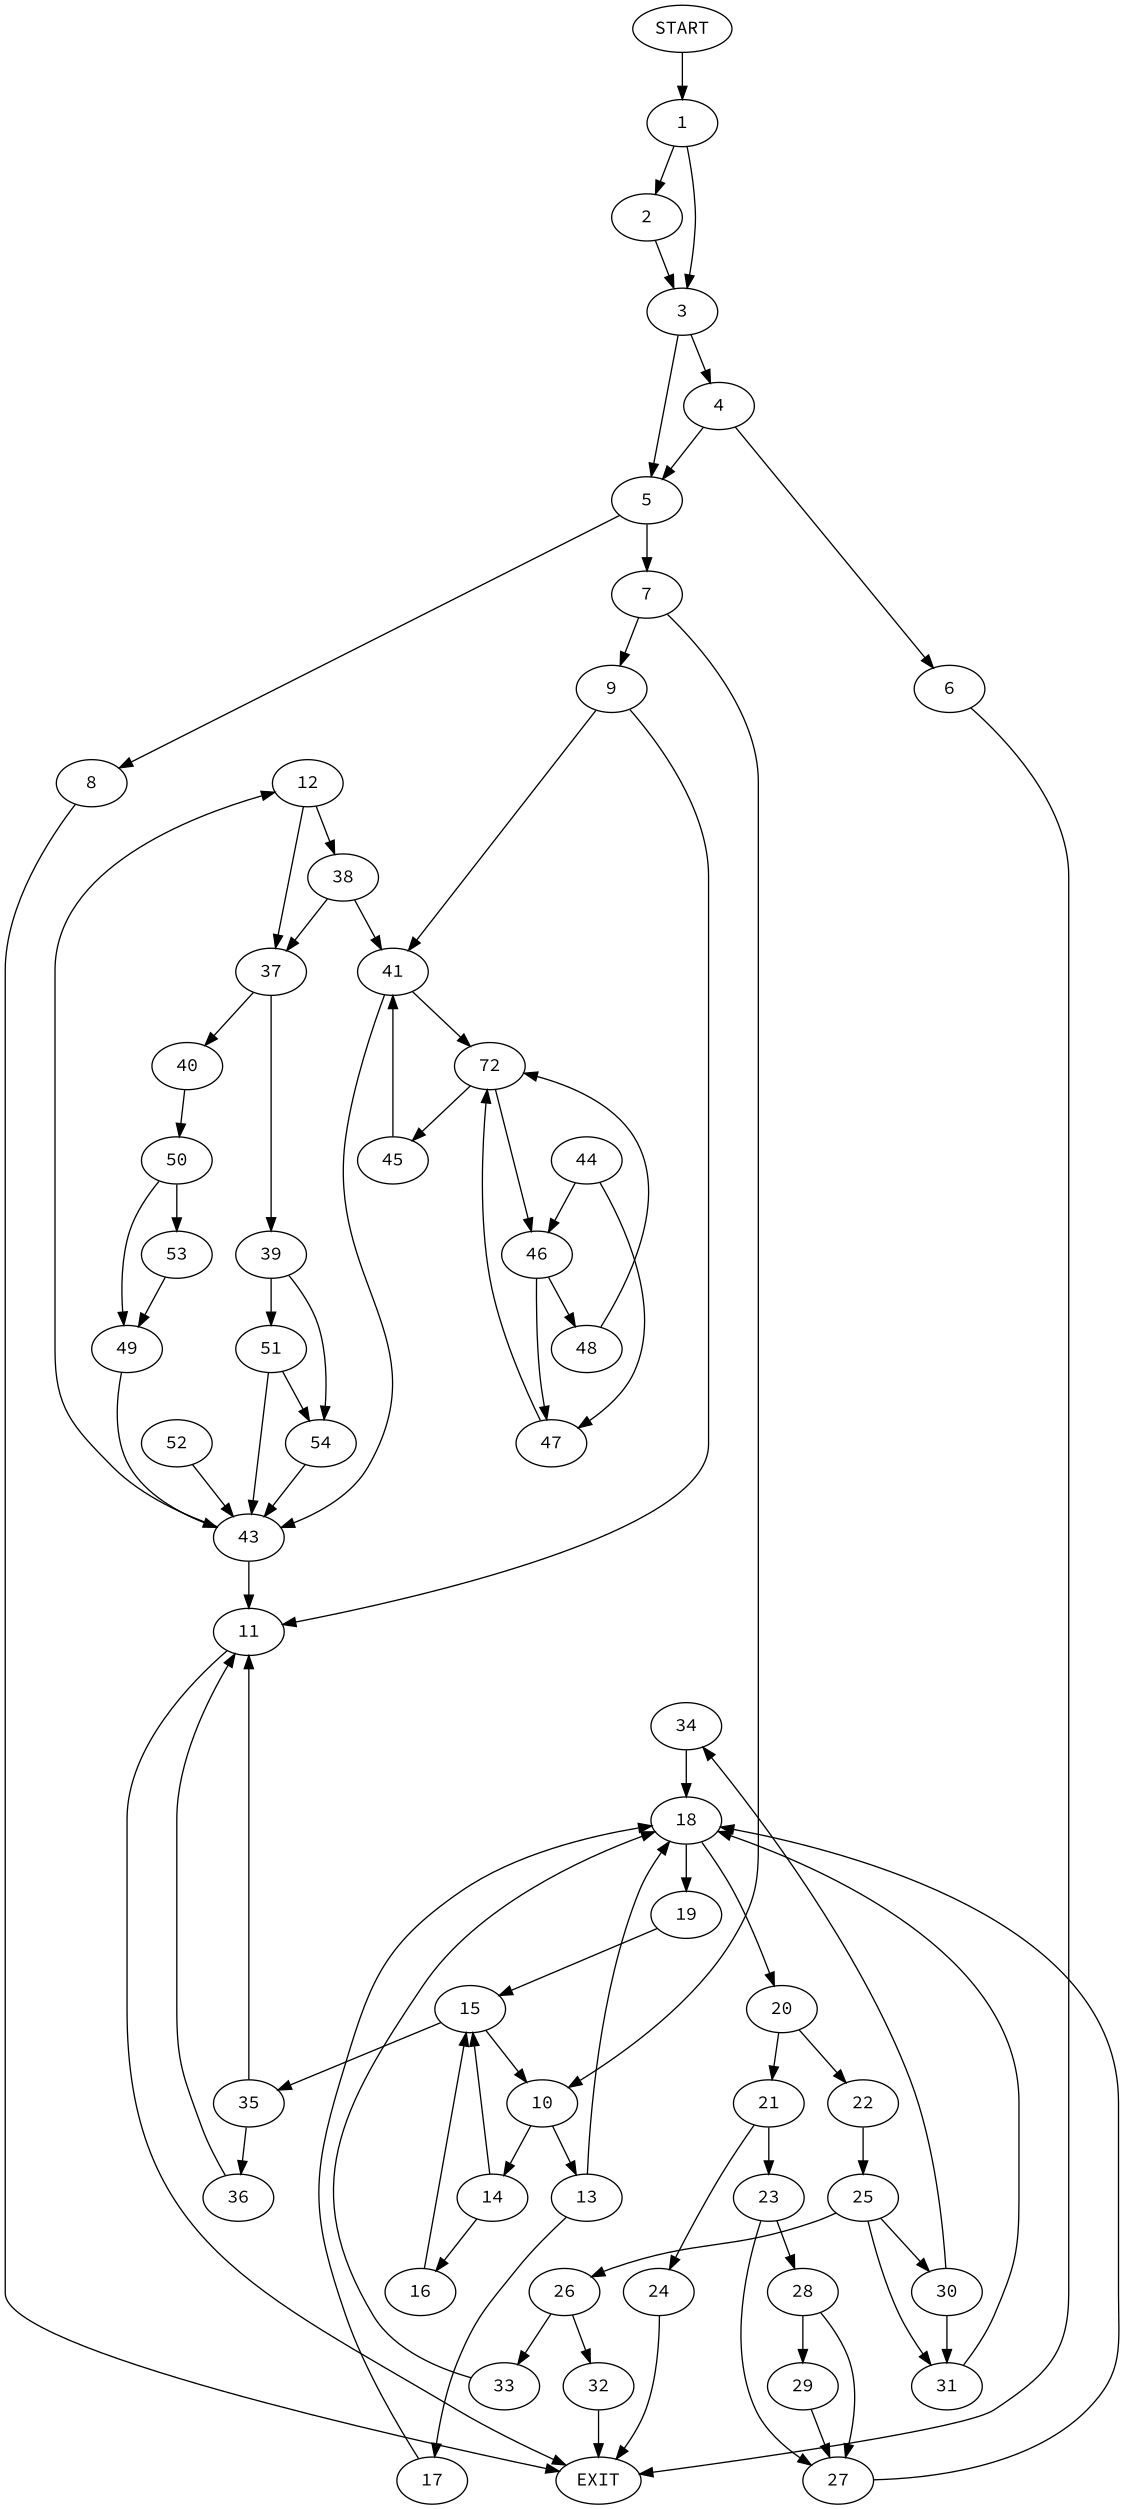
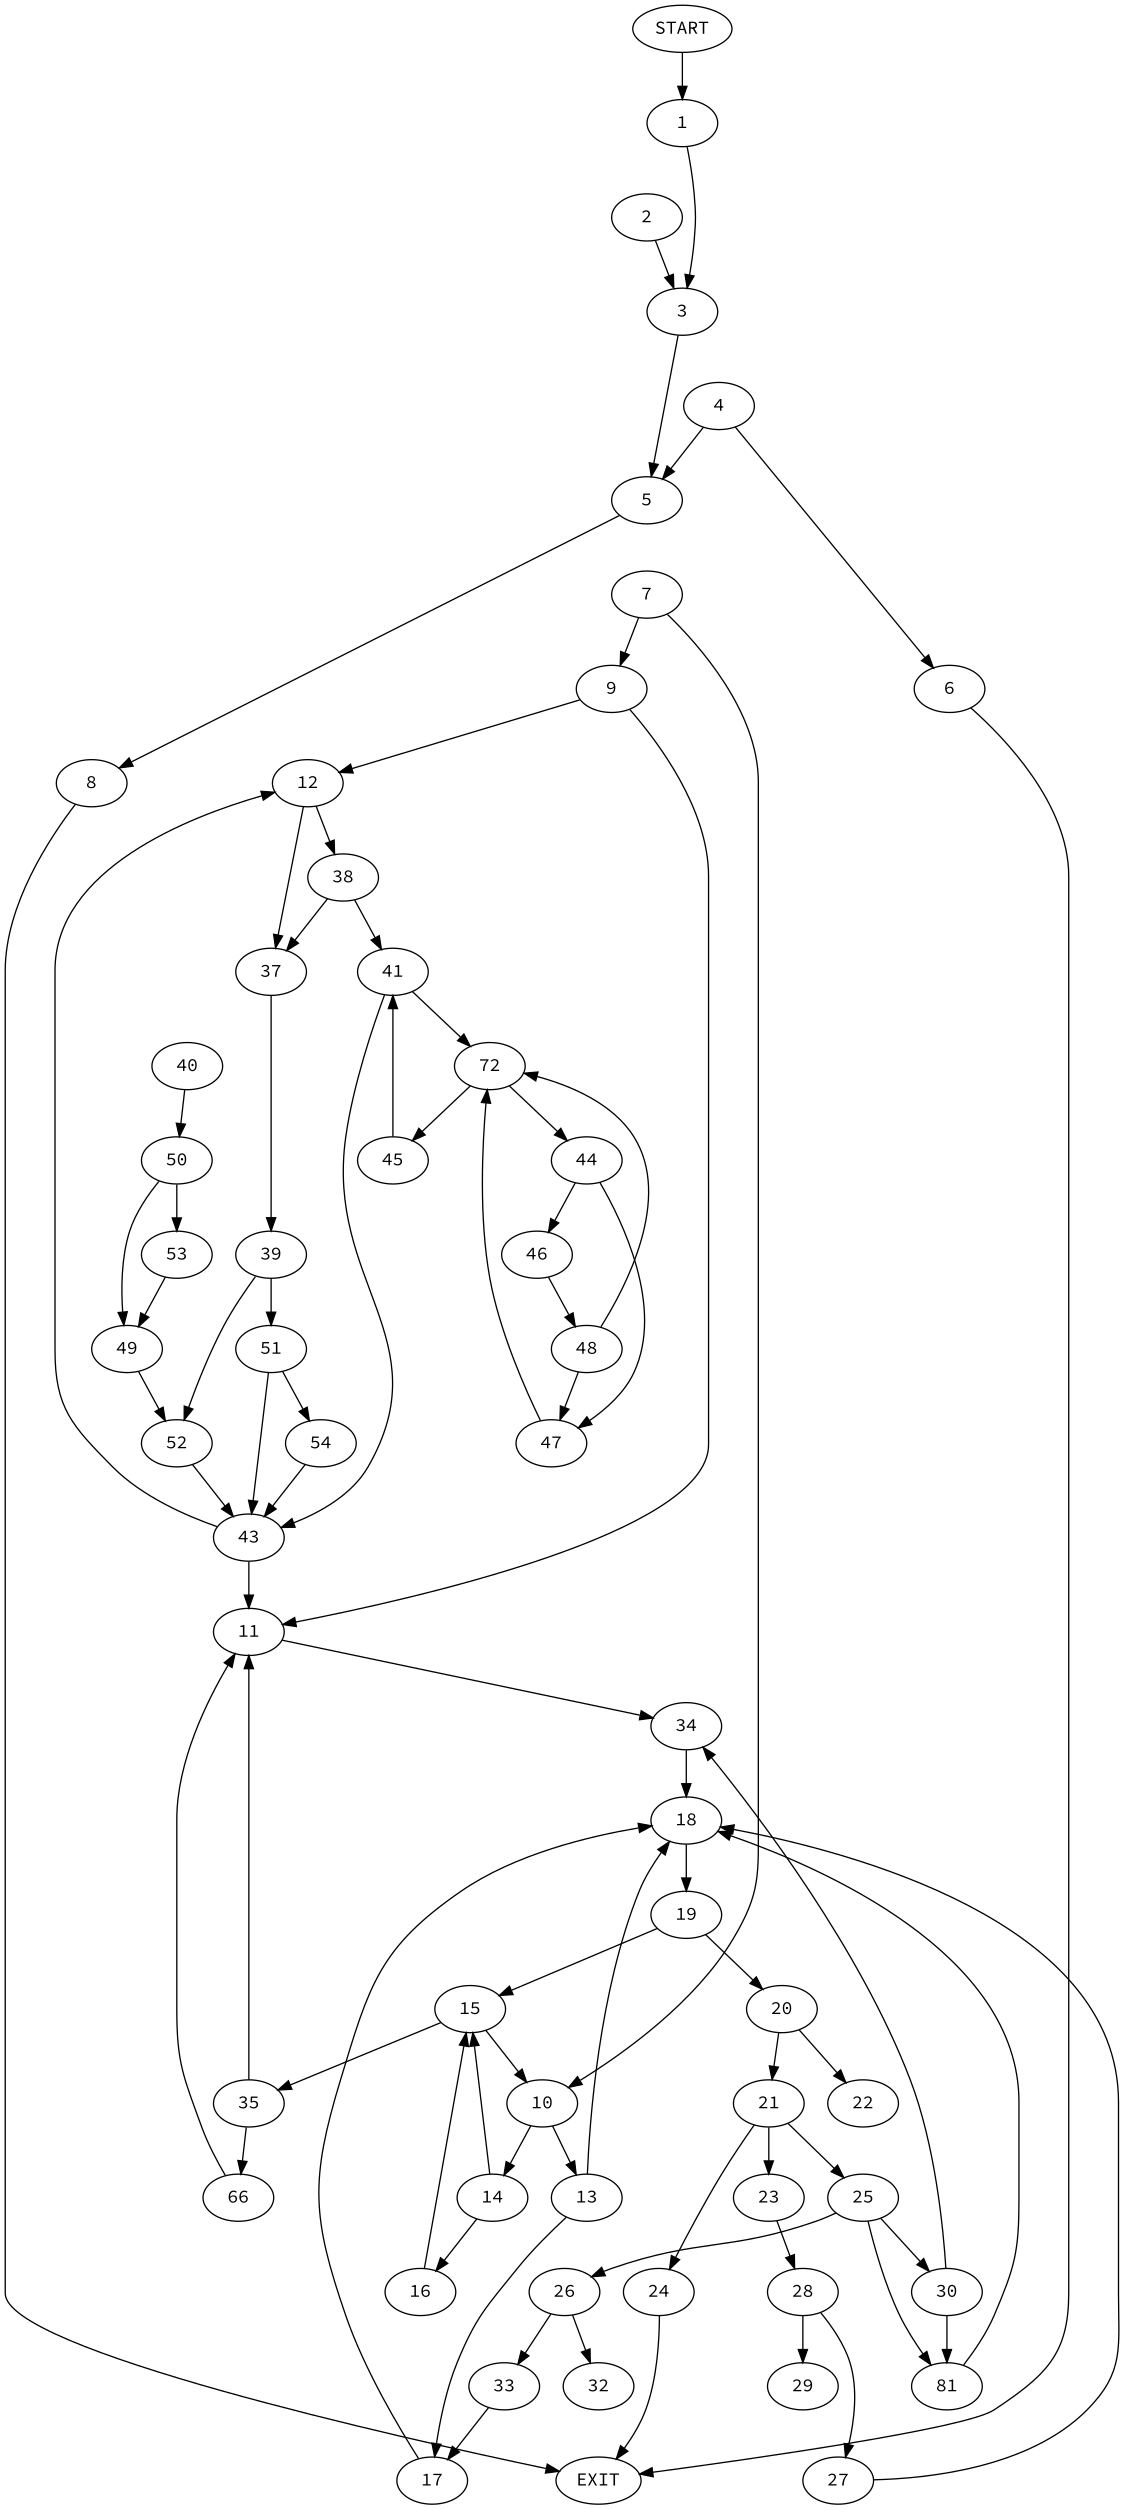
(667, 164) -> none
(698, 353) -> none
(647, 541) -> none
(506, 825) -> (466, 734)
(234, 1014) -> none
(512, 1154) -> (534, 1109)
(321, 1337) -> (217, 1339)
(538, 1343) -> (572, 1390)
(129, 1466) -> (149, 1390)
(741, 1905) -> (731, 1959)
(368, 2074) -> (472, 2428)
(148, 2143) -> (461, 1678)
(863, 2144) -> (811, 2146)
(238, 2198) -> (238, 2198)
(742, 2348) -> none
(947, 2386) -> (947, 2386)
(599, 2427) -> none
(818, 2427) -> none
